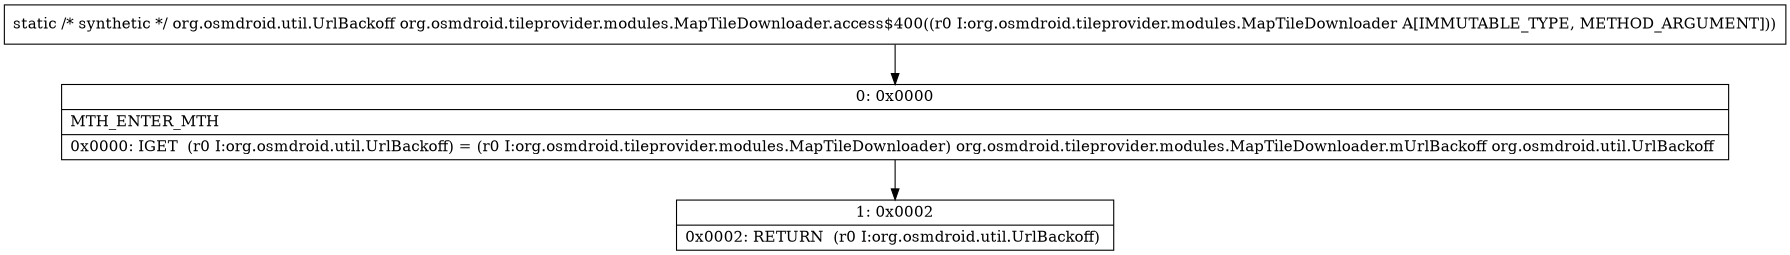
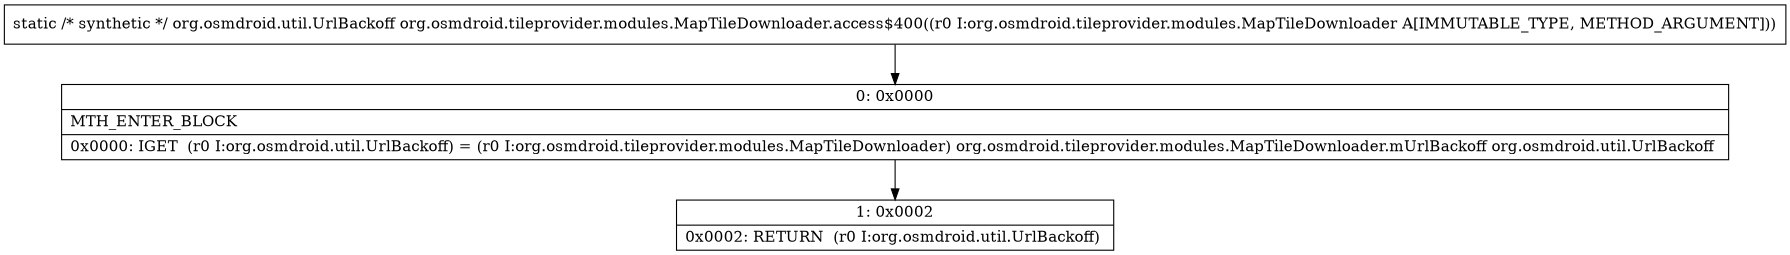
(145, 122) -> (154, 122)
